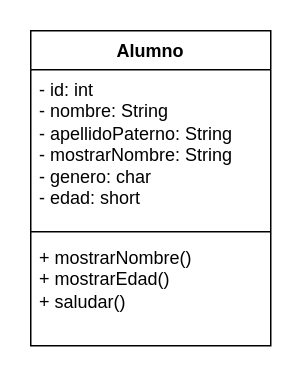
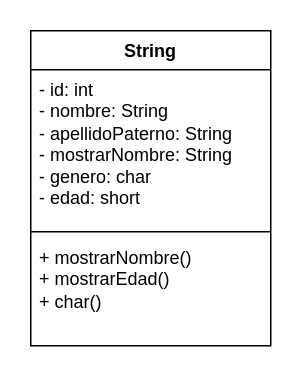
(151, 52) -> (151, 52)
(123, 281) -> (123, 281)
